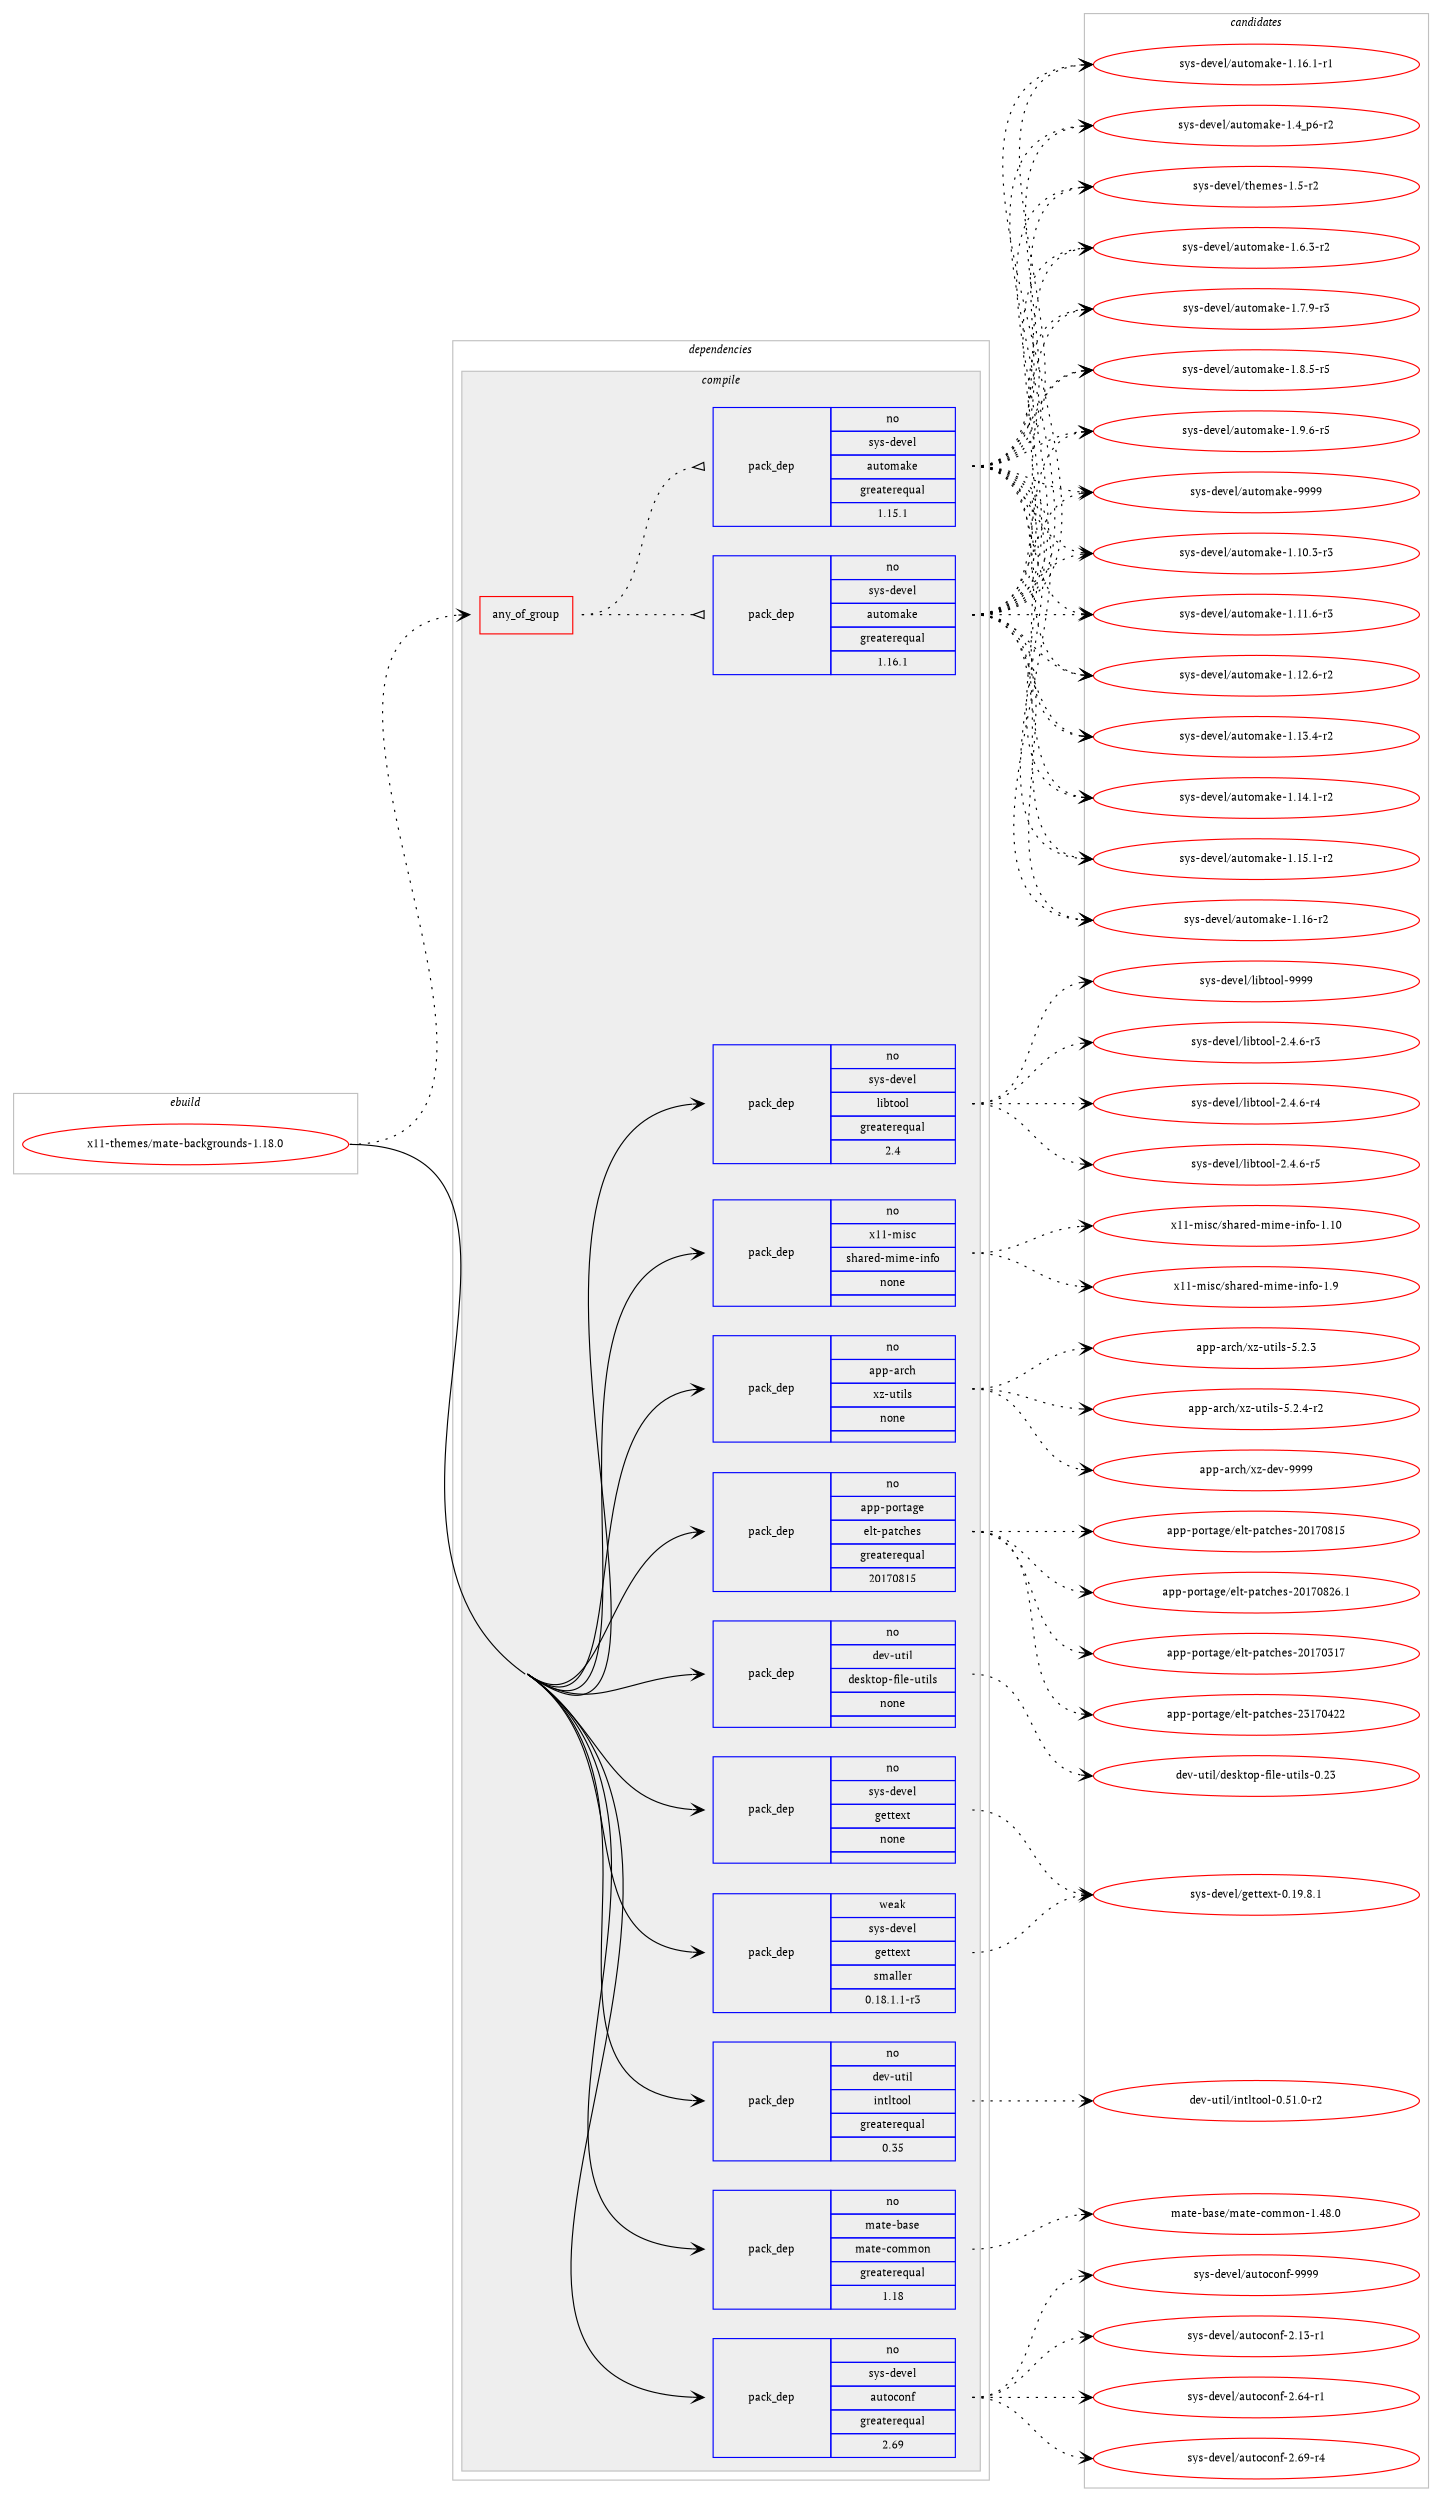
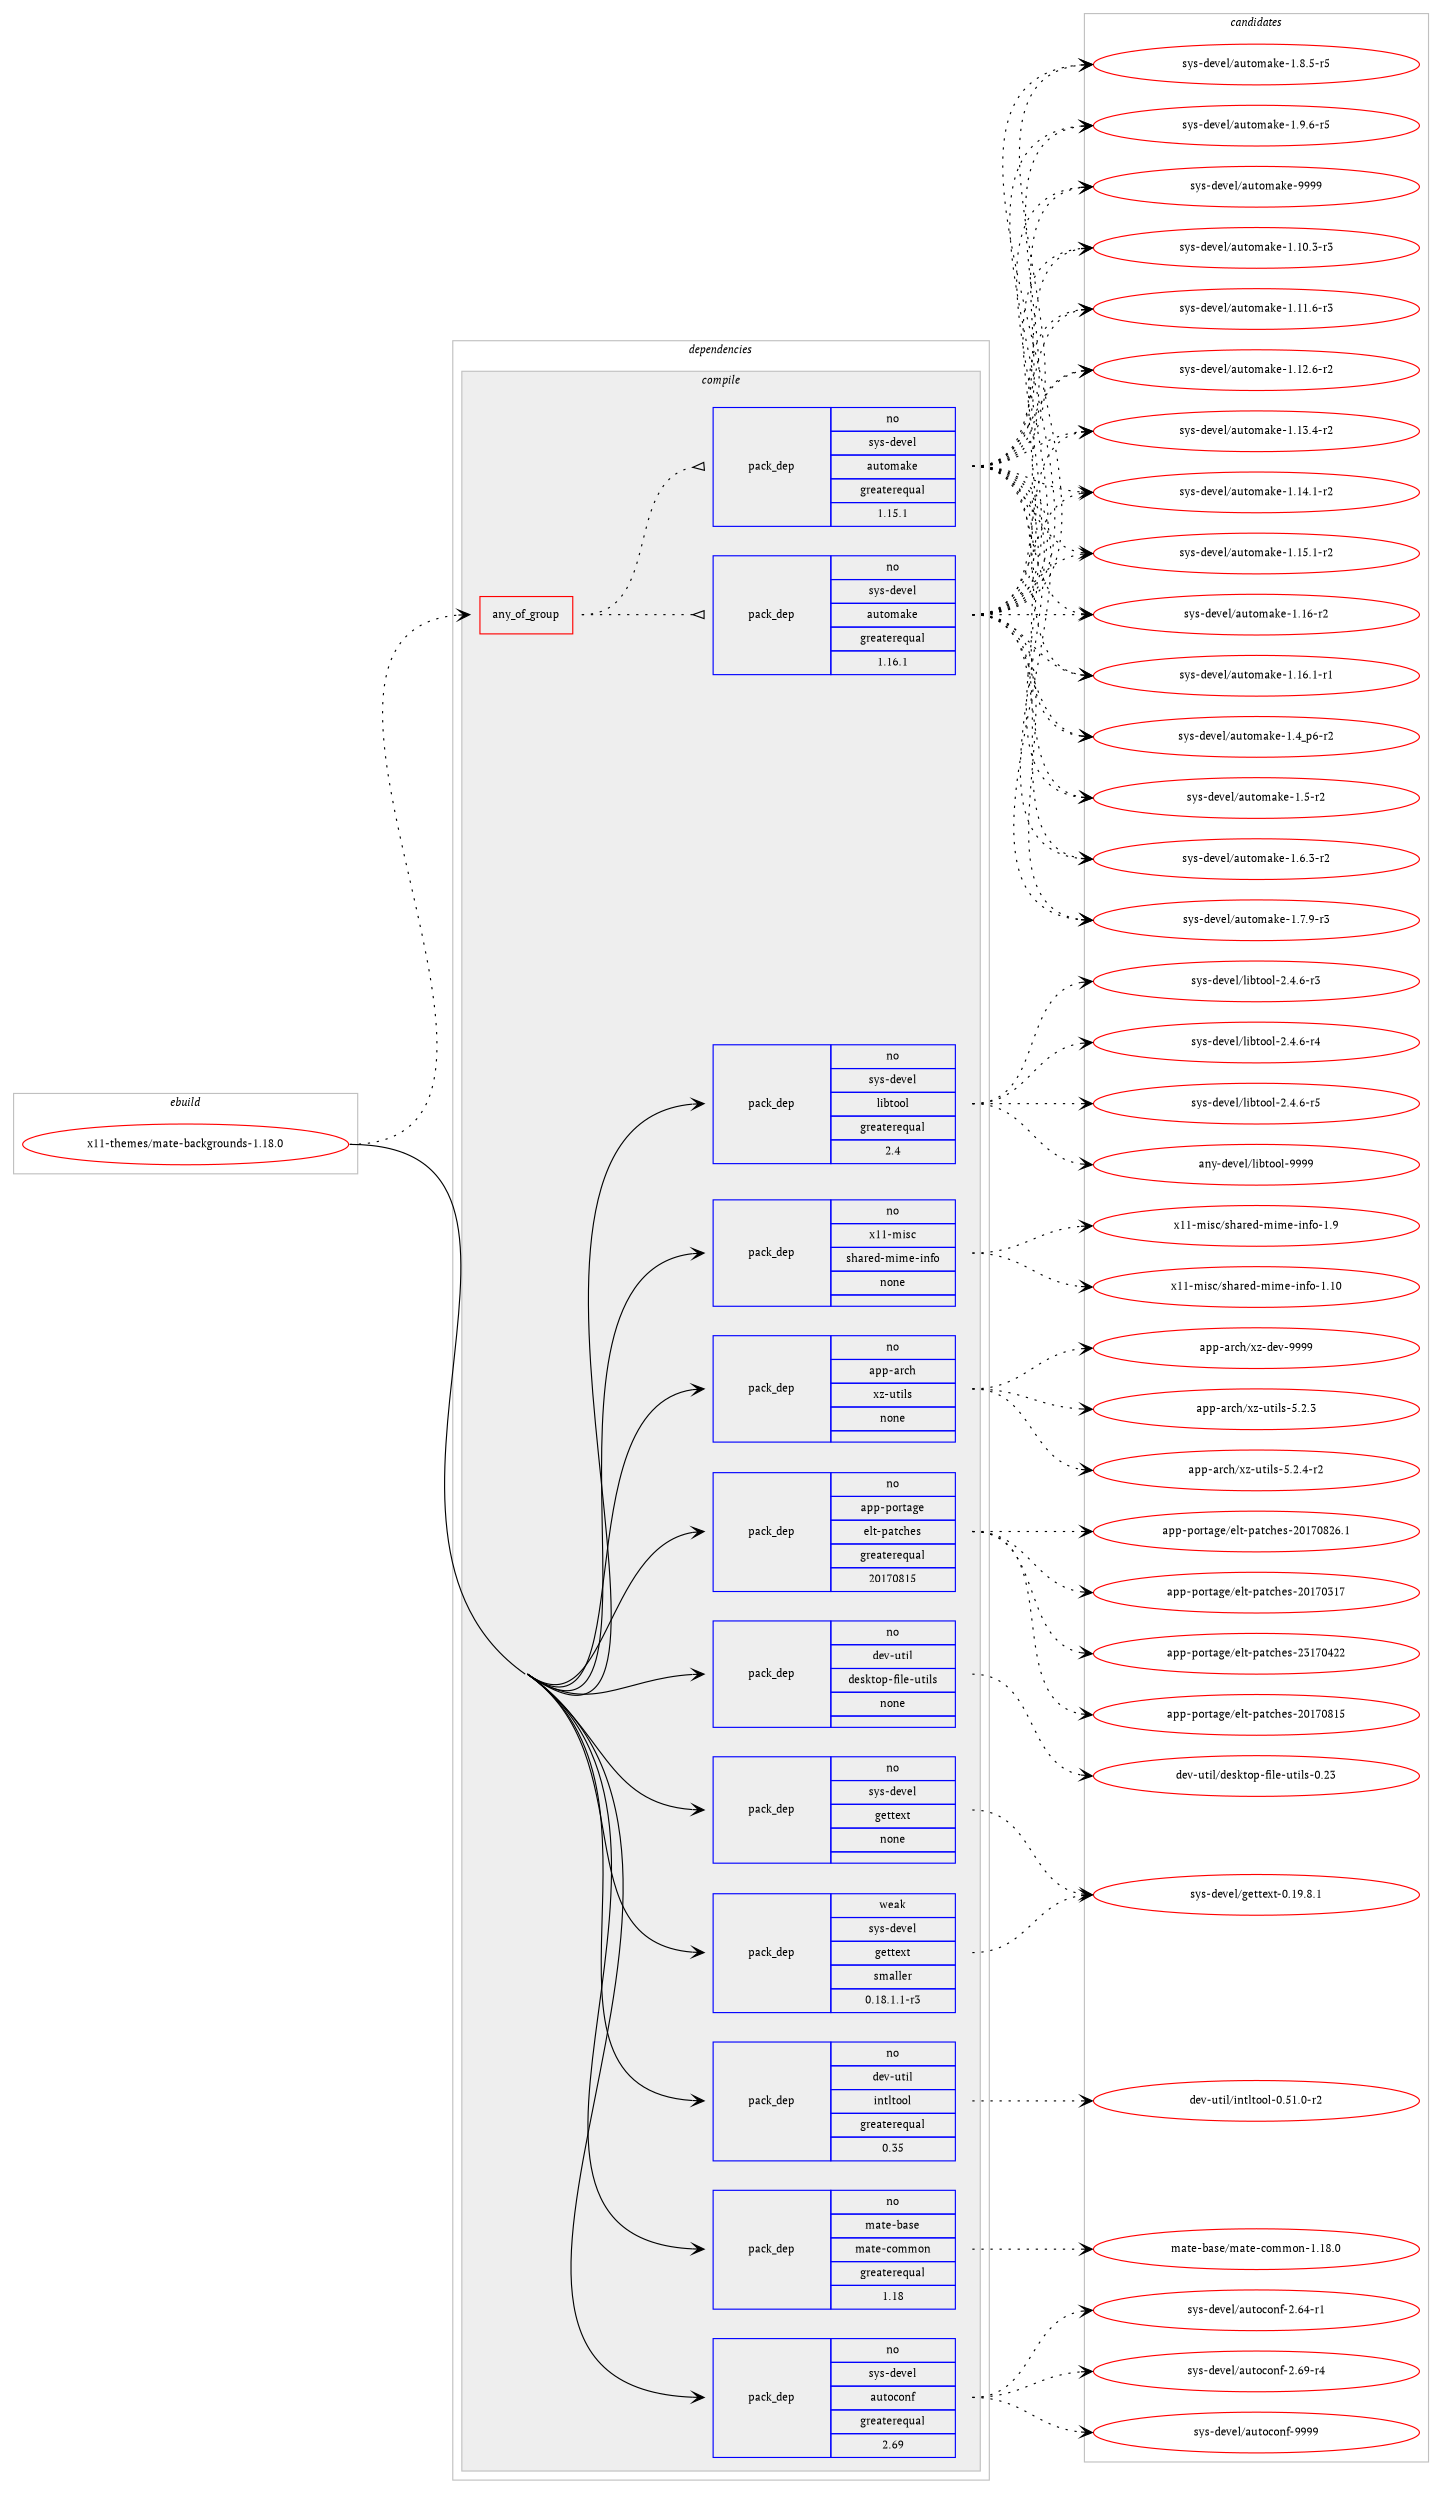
(1256, 187) -> (1256, 798)
(1256, 981) -> (1256, 1165)
(1256, 2214) -> (1256, 2249)
(1256, 2336) -> none
